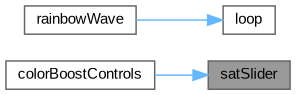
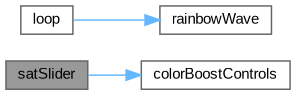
(172, 20) -> (109, 20)
(174, 75) -> (107, 75)
